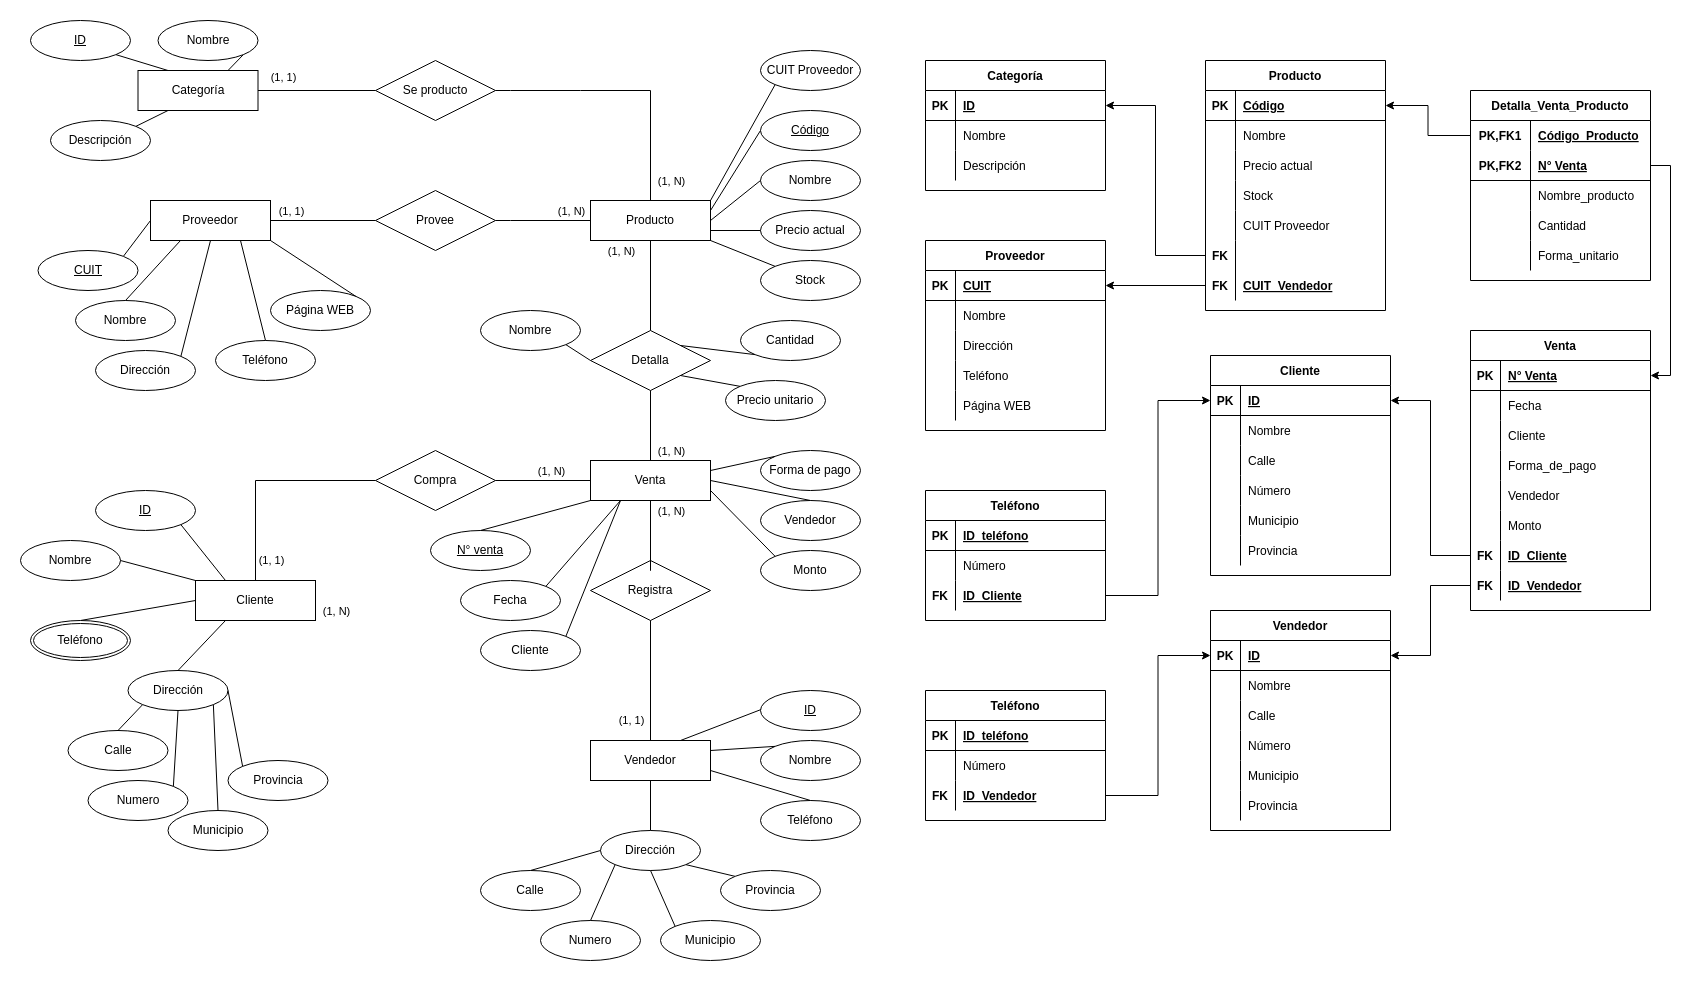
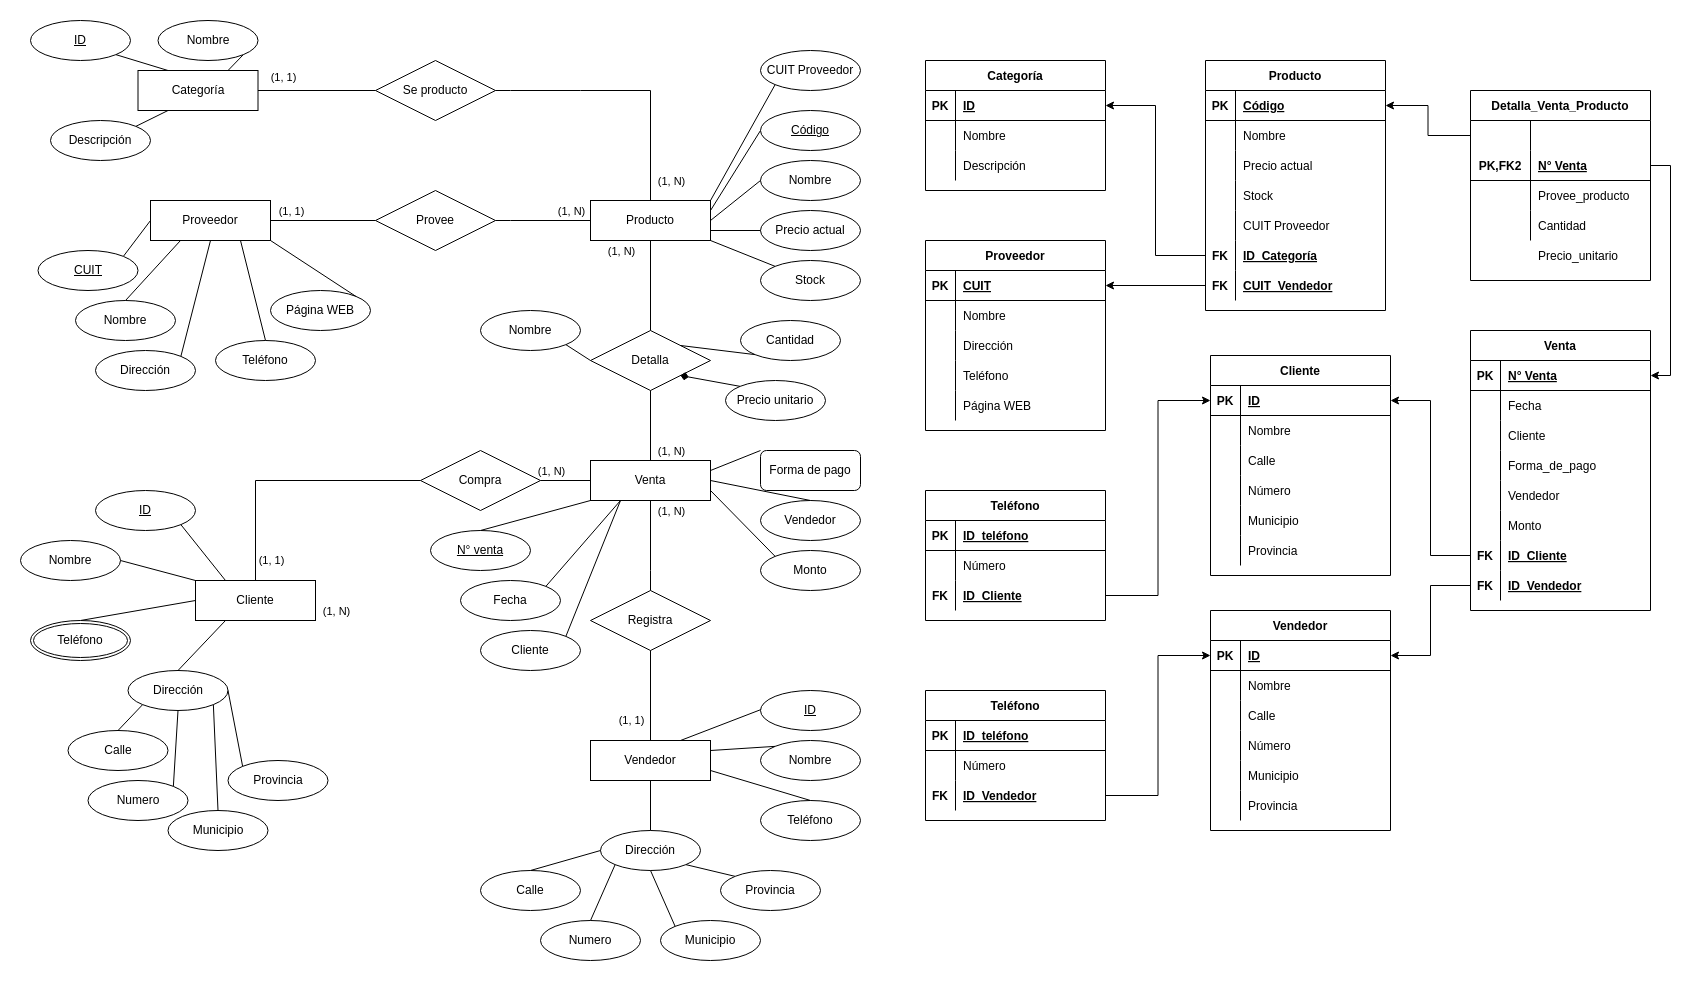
(1501, 136) -> none
(1591, 136) -> none
(1588, 196) -> (1588, 196)
none -> (1311, 256)
(1582, 256) -> (1584, 256)
(685, 376) -> (689, 377)
(811, 471) -> (811, 471)
(436, 481) -> (481, 481)
(651, 591) -> (651, 621)
